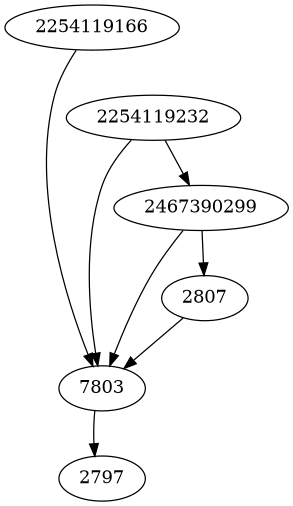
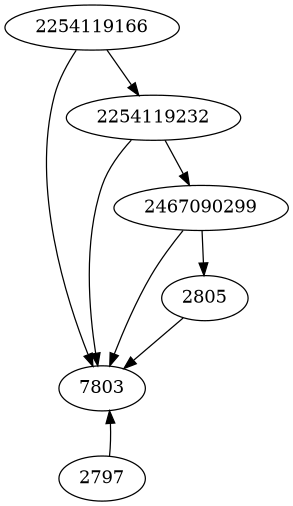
none -> (119, 67)
(201, 208) -> (201, 208)
(205, 298) -> (205, 298)
(94, 427) -> (111, 440)
